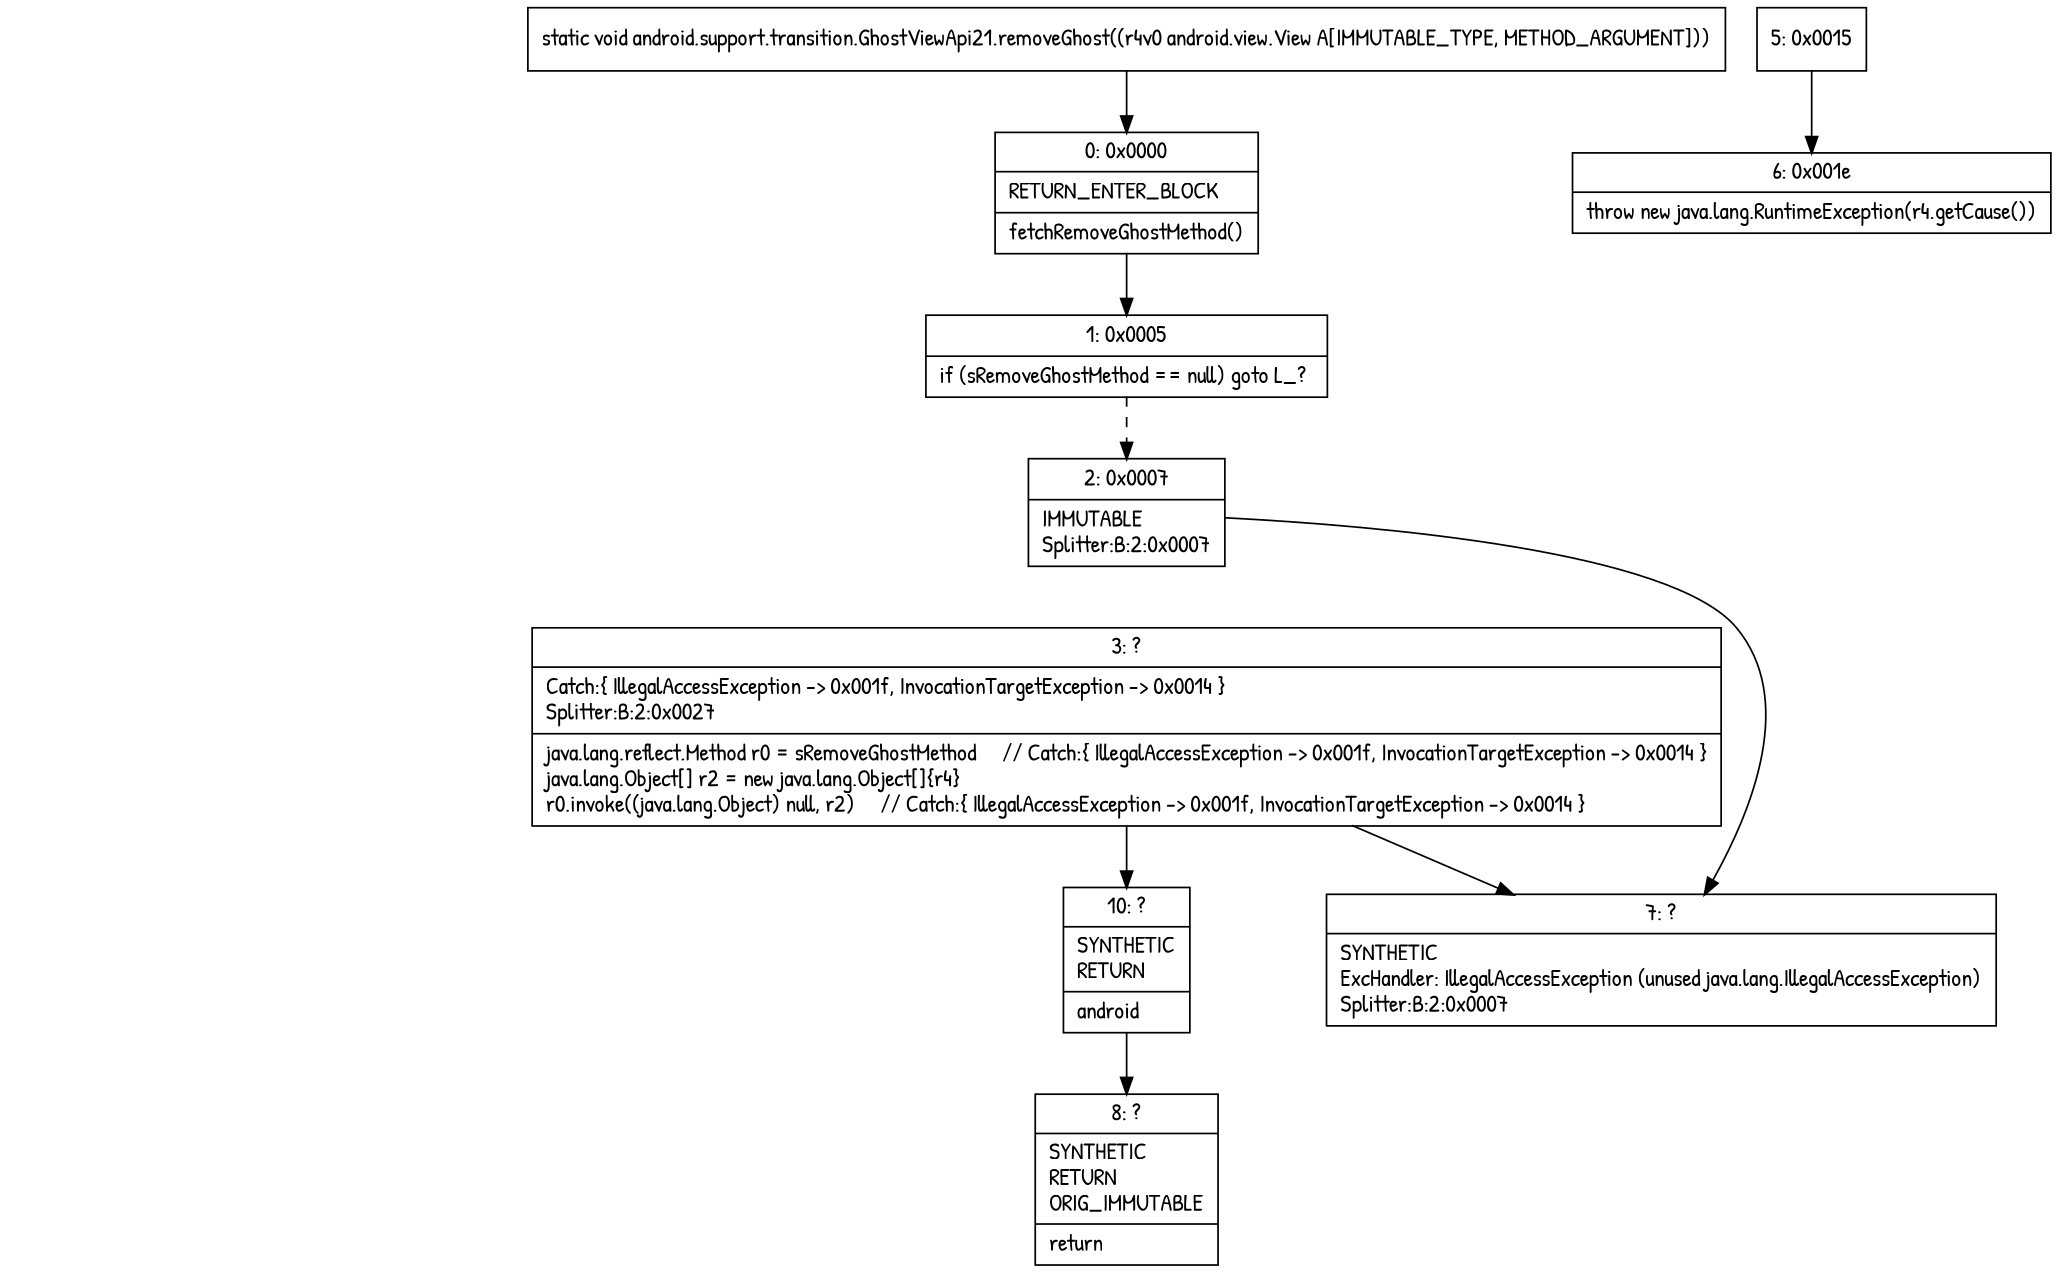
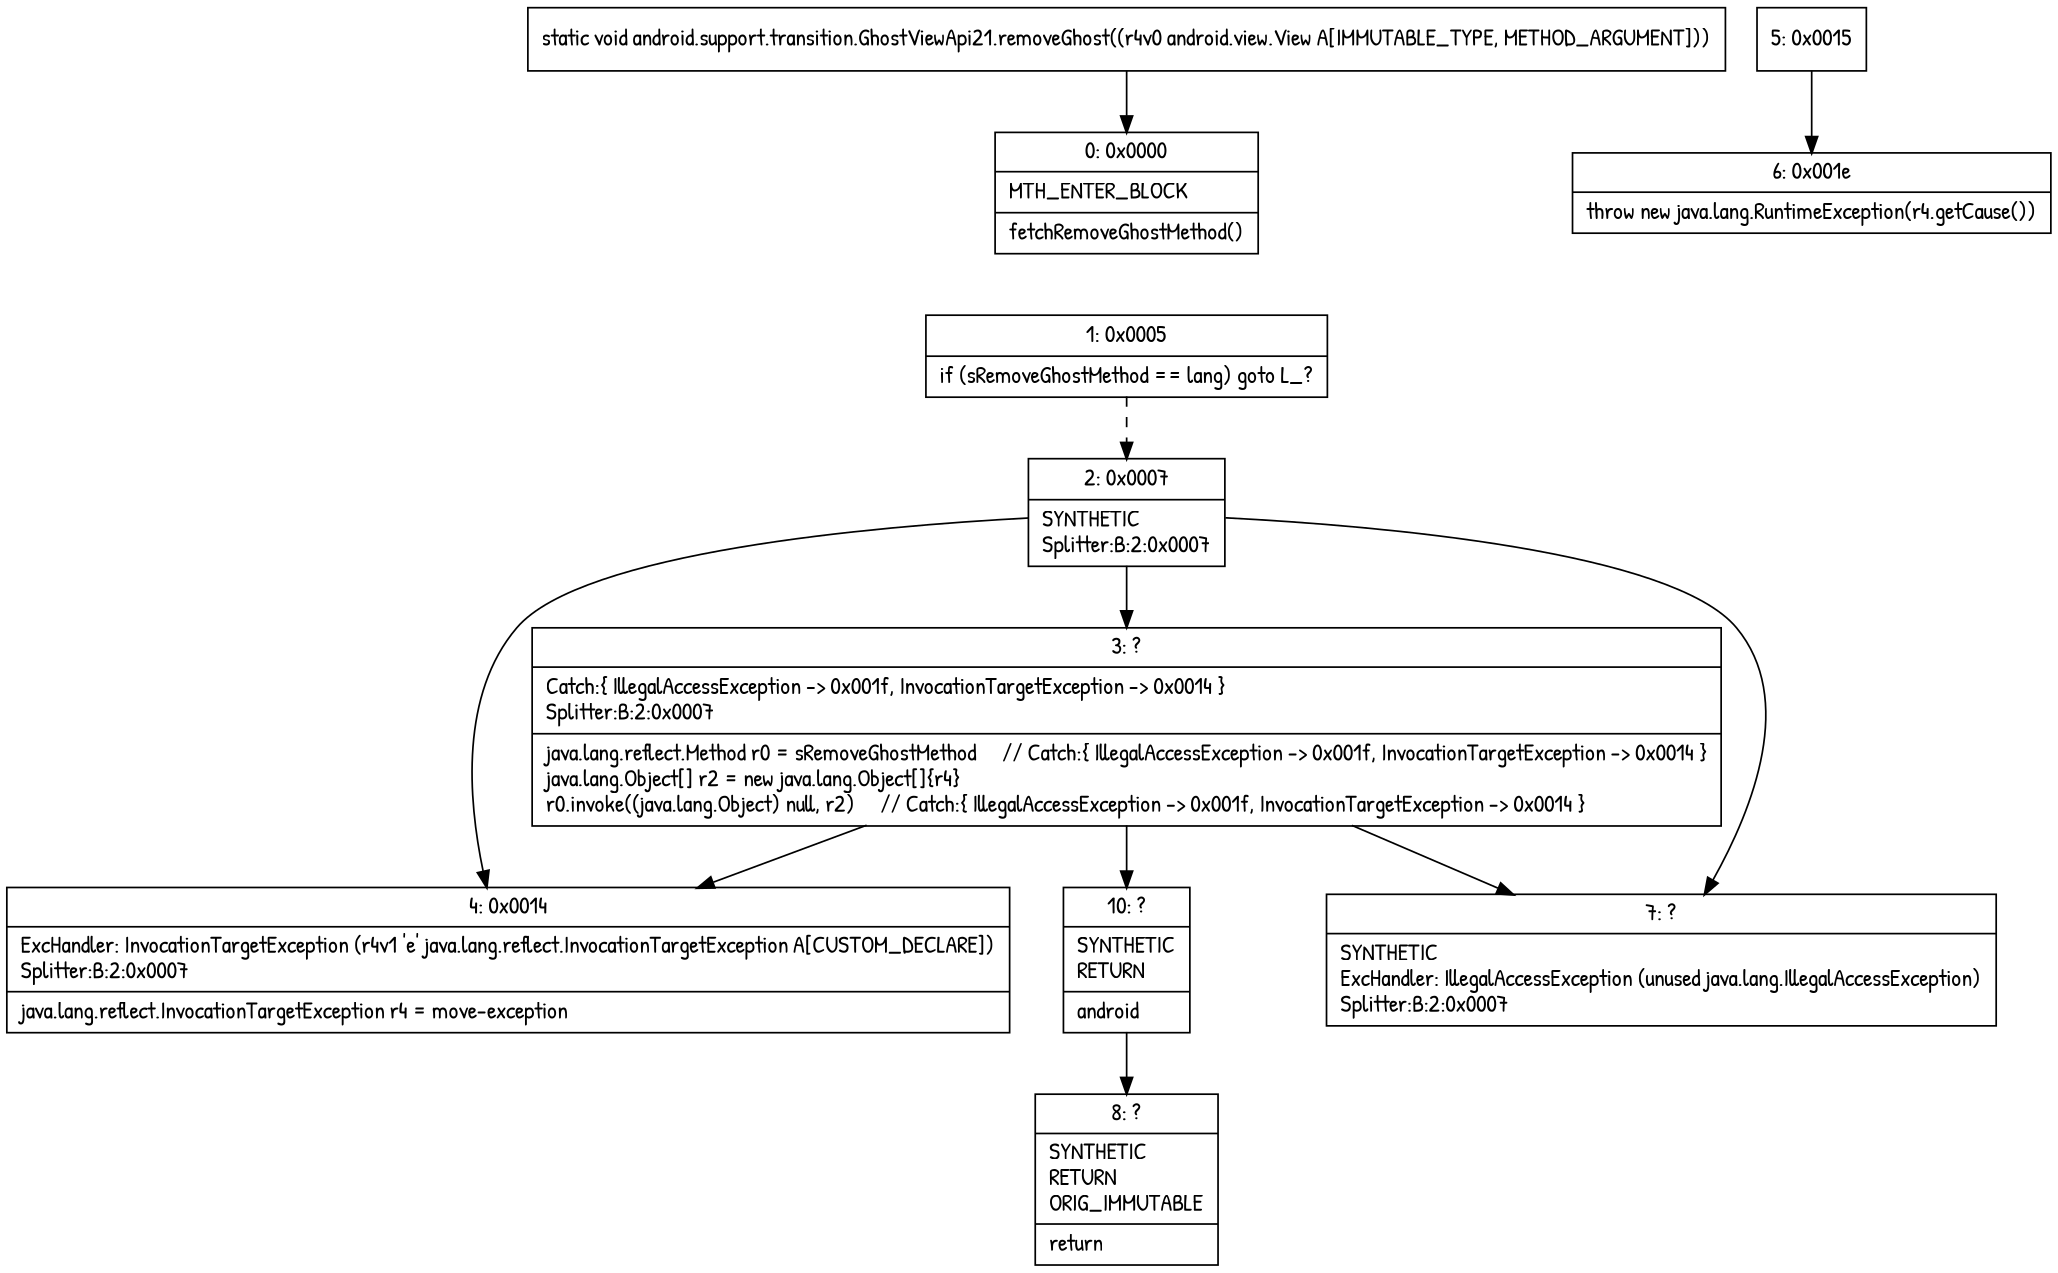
(1115, 191) -> (1099, 191)
(1127, 276) -> none
(1123, 376) -> (1127, 376)
(1092, 519) -> (1092, 519)
none -> (1127, 588)
(631, 712) -> (630, 712)
none -> (508, 960)
